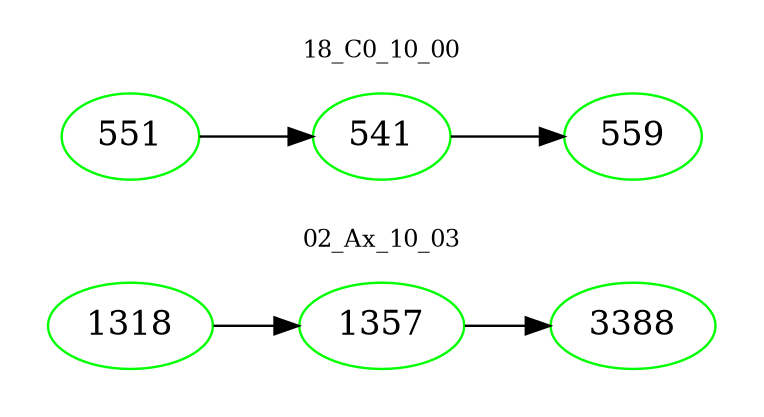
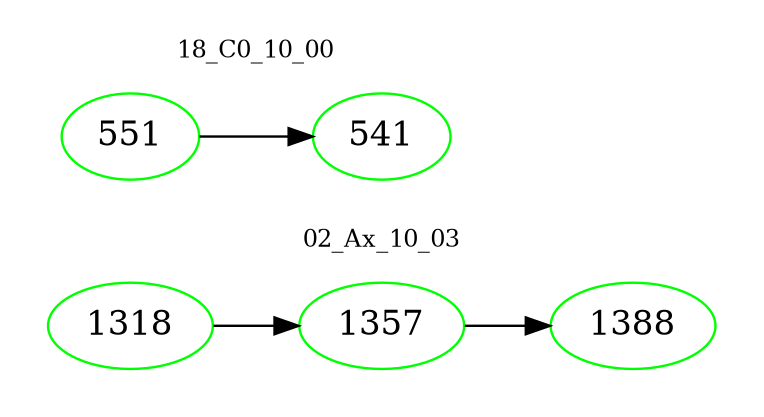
(633, 137) -> none
(633, 326) -> (633, 326)
